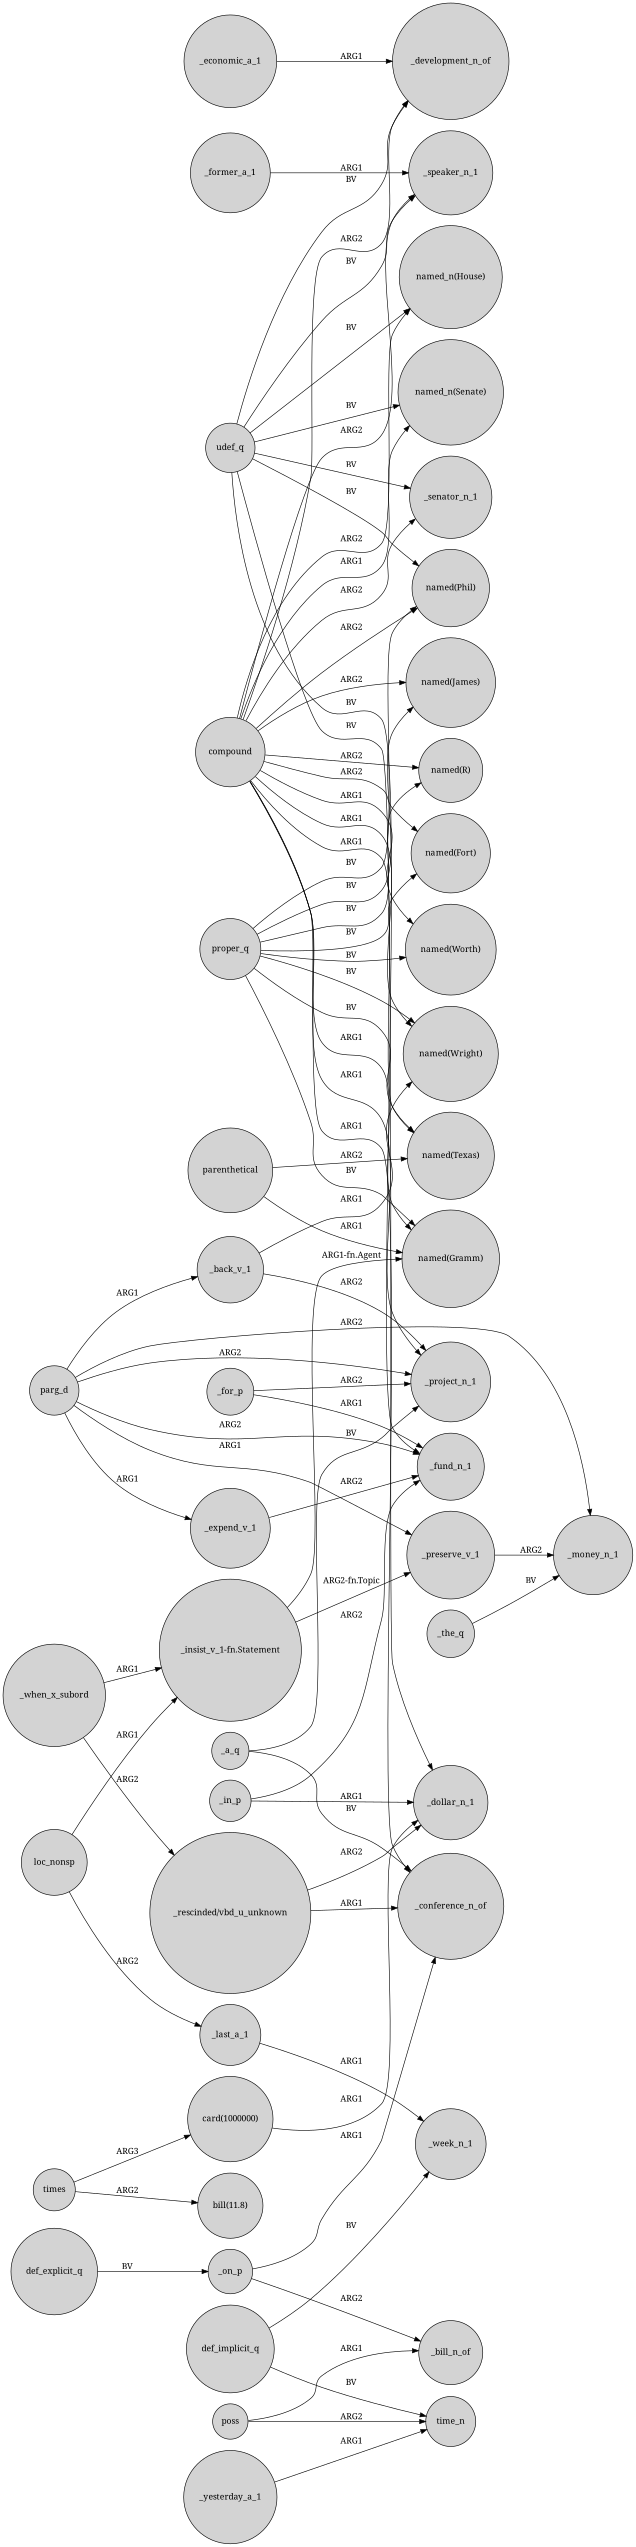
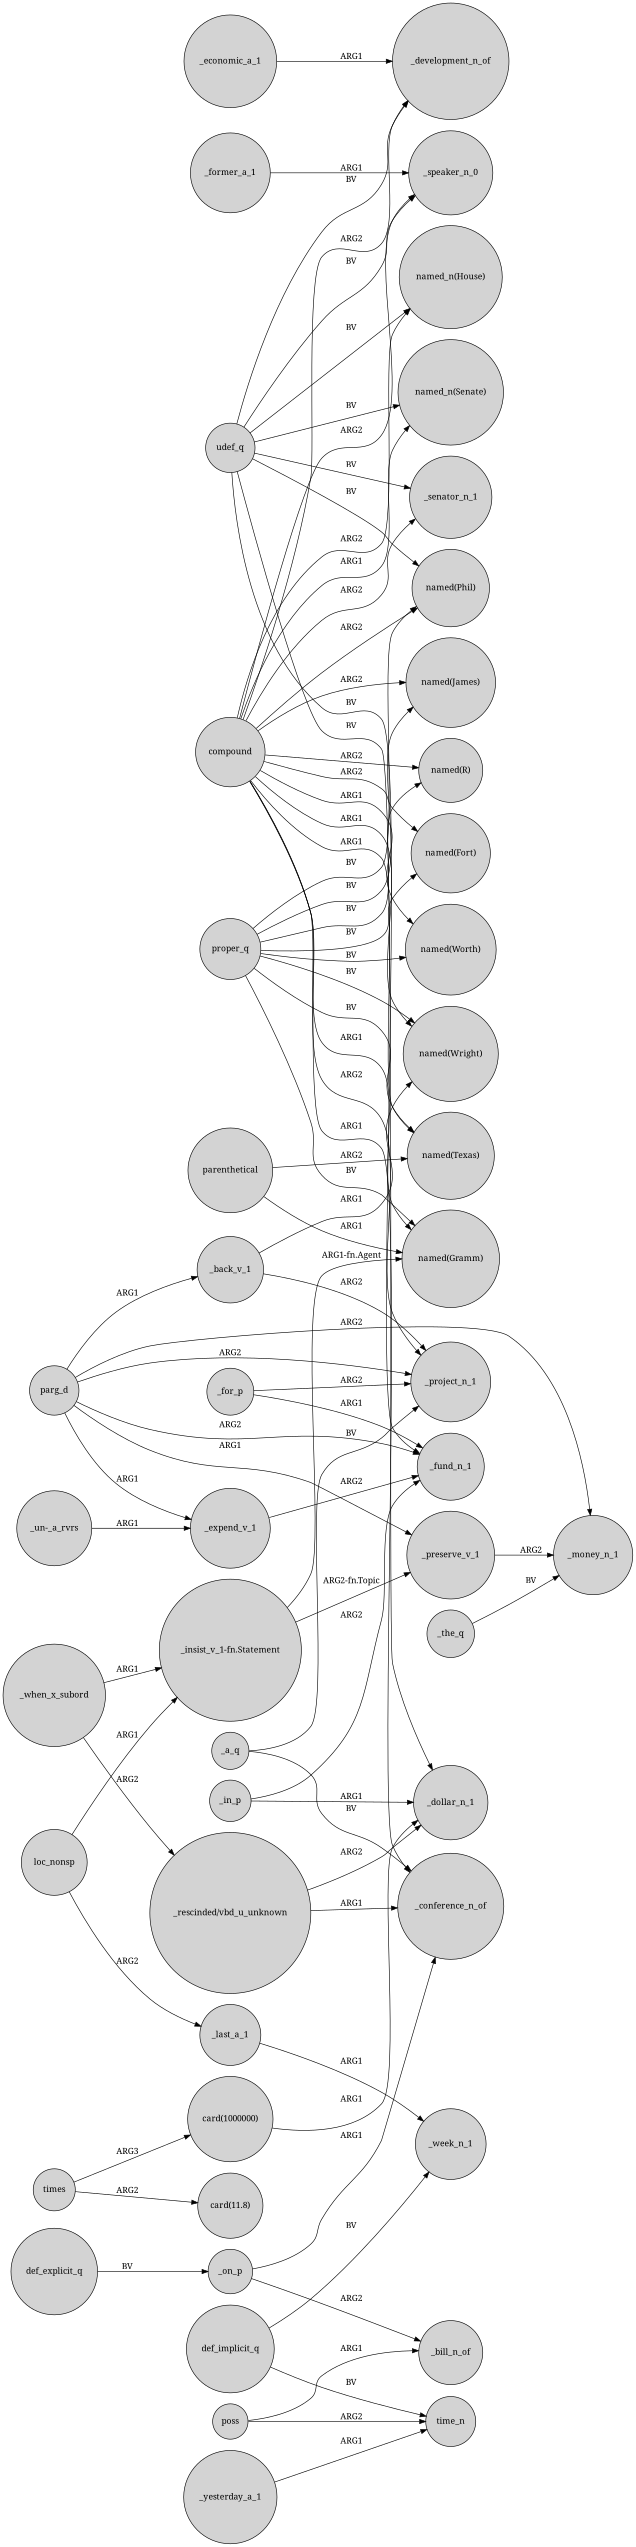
(451, 173) -> (451, 173)
(352, 1075) -> (352, 1075)
none -> (54, 1528)
(230, 2206) -> (230, 2206)
